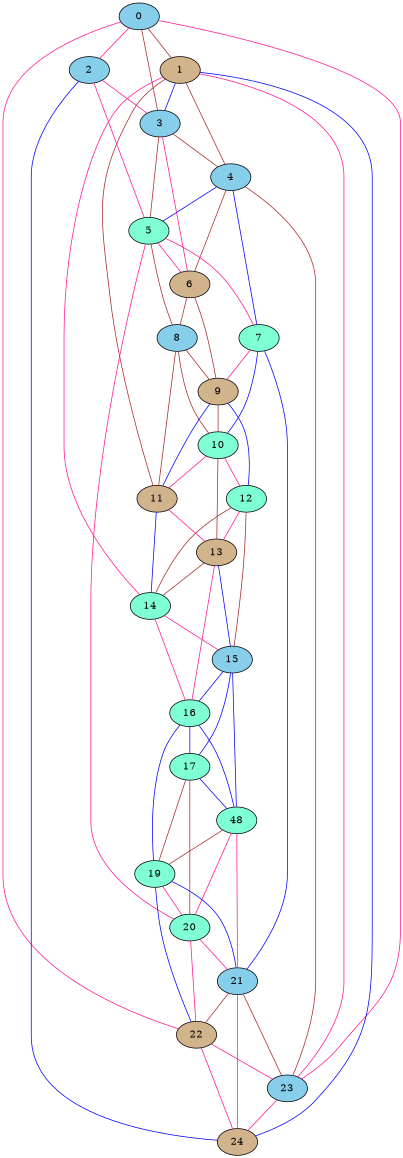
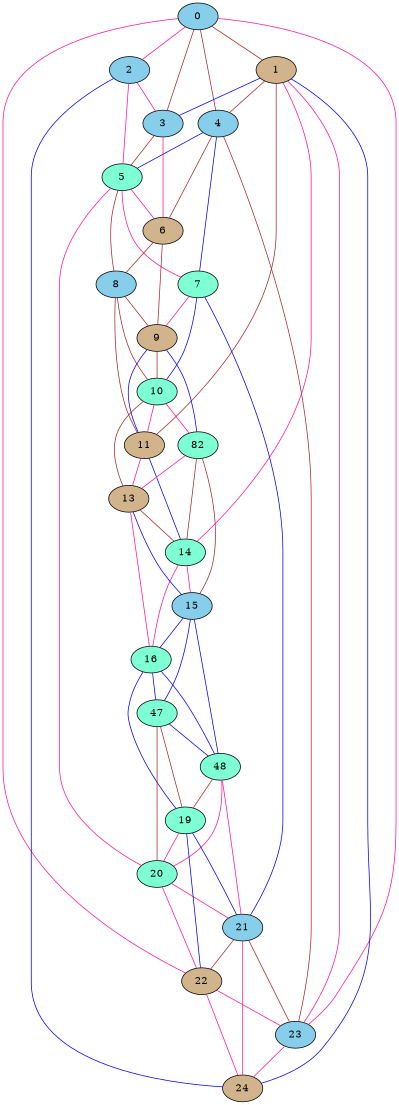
(195, 150) -> (208, 70)
(246, 499) -> (198, 445)
(190, 767) -> (157, 713)
